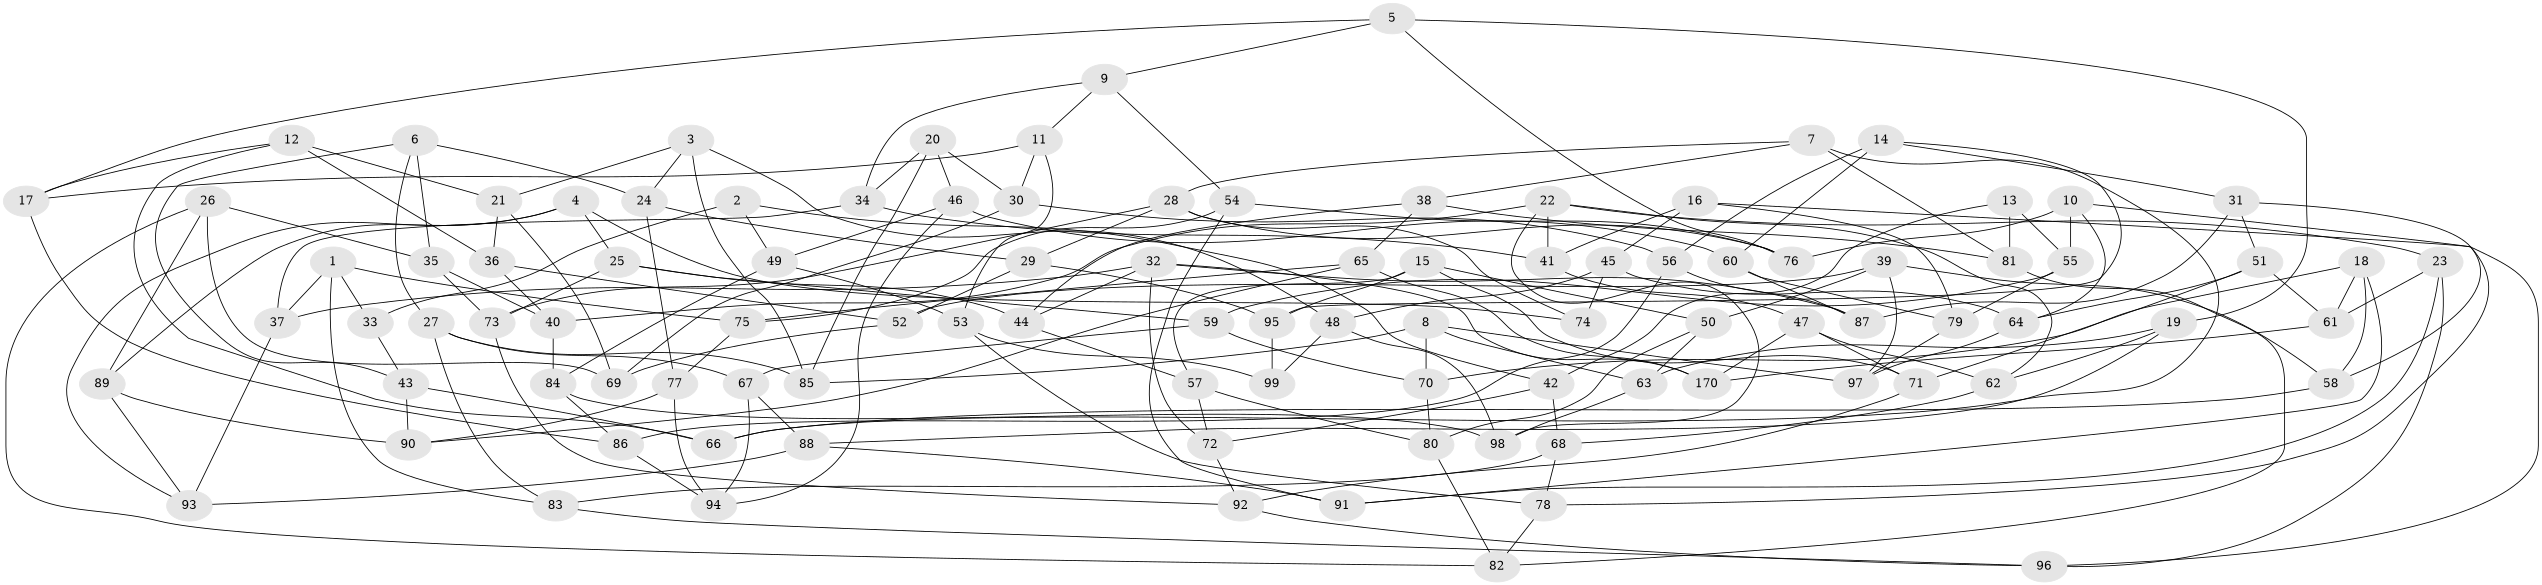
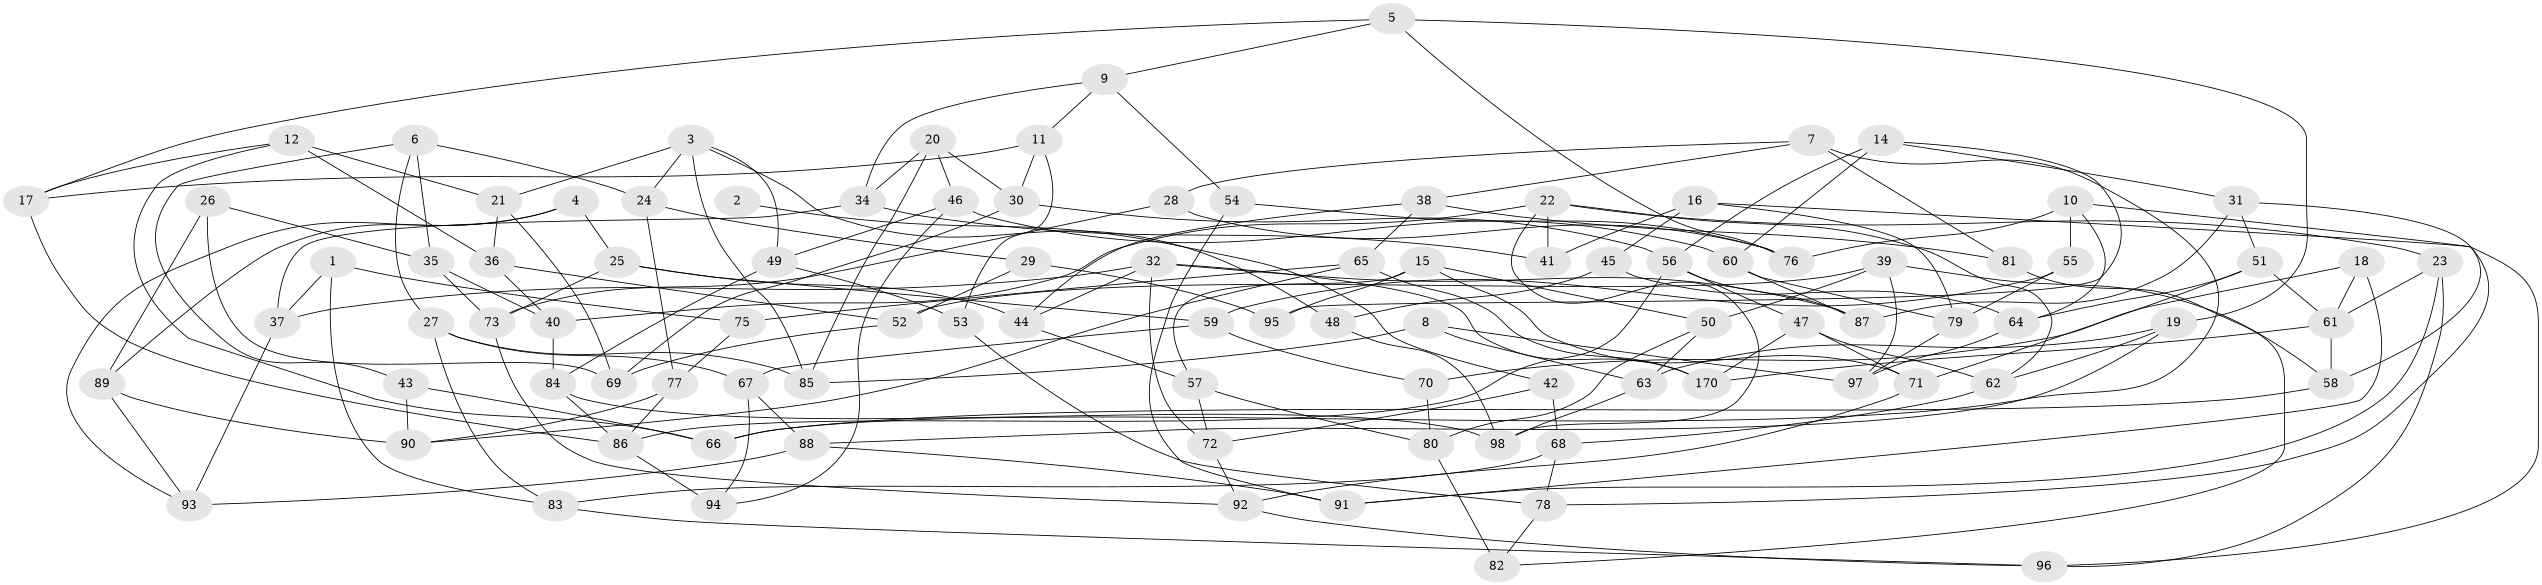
(2010, 201) -> none
(756, 232) -> (766, 183)
(1079, 240) -> none
(979, 264) -> none
(1674, 293) -> (1735, 293)
(370, 323) -> none
(1583, 323) -> none
(2364, 327) -> (2331, 354)
(1426, 357) -> none
(1272, 384) -> none
(680, 449) -> (648, 414)
(557, 548) -> none
